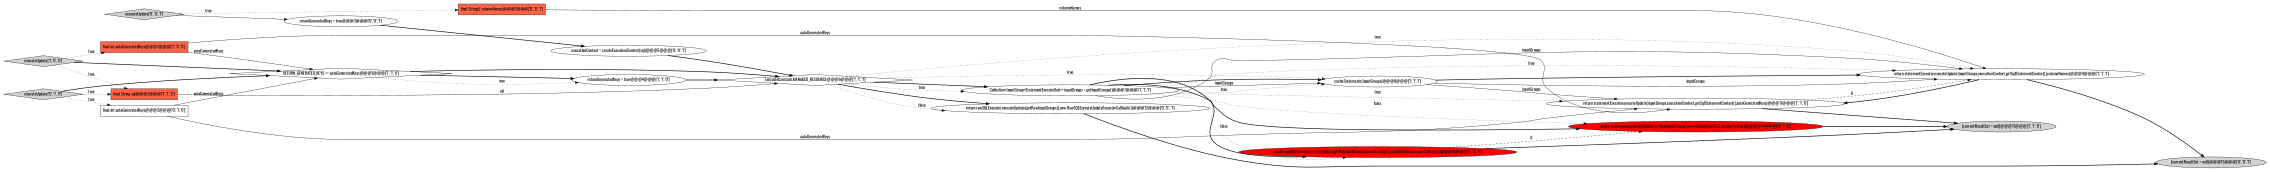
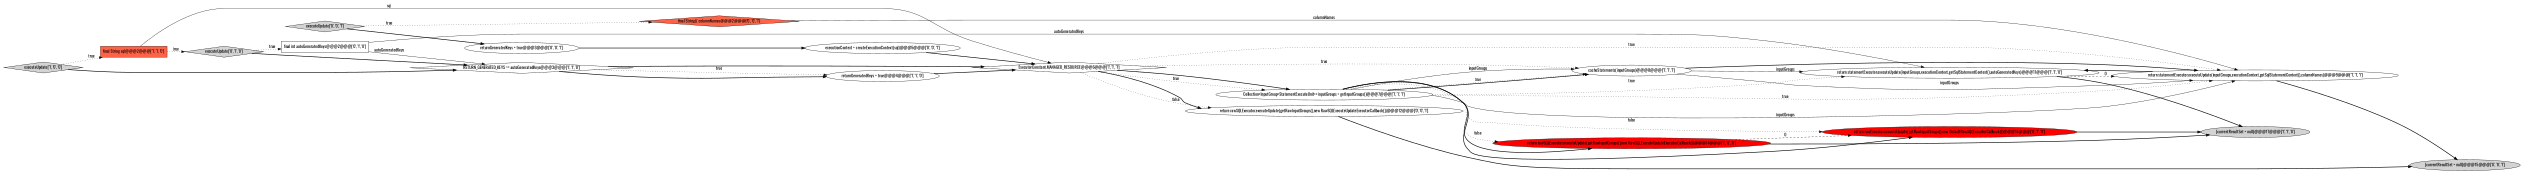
(502, 9) -> (719, 21)
(230, 17) -> (414, 36)
(144, 47) -> none
(95, 94) -> (174, 52)
